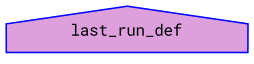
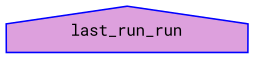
(127, 32) -> (127, 32)
